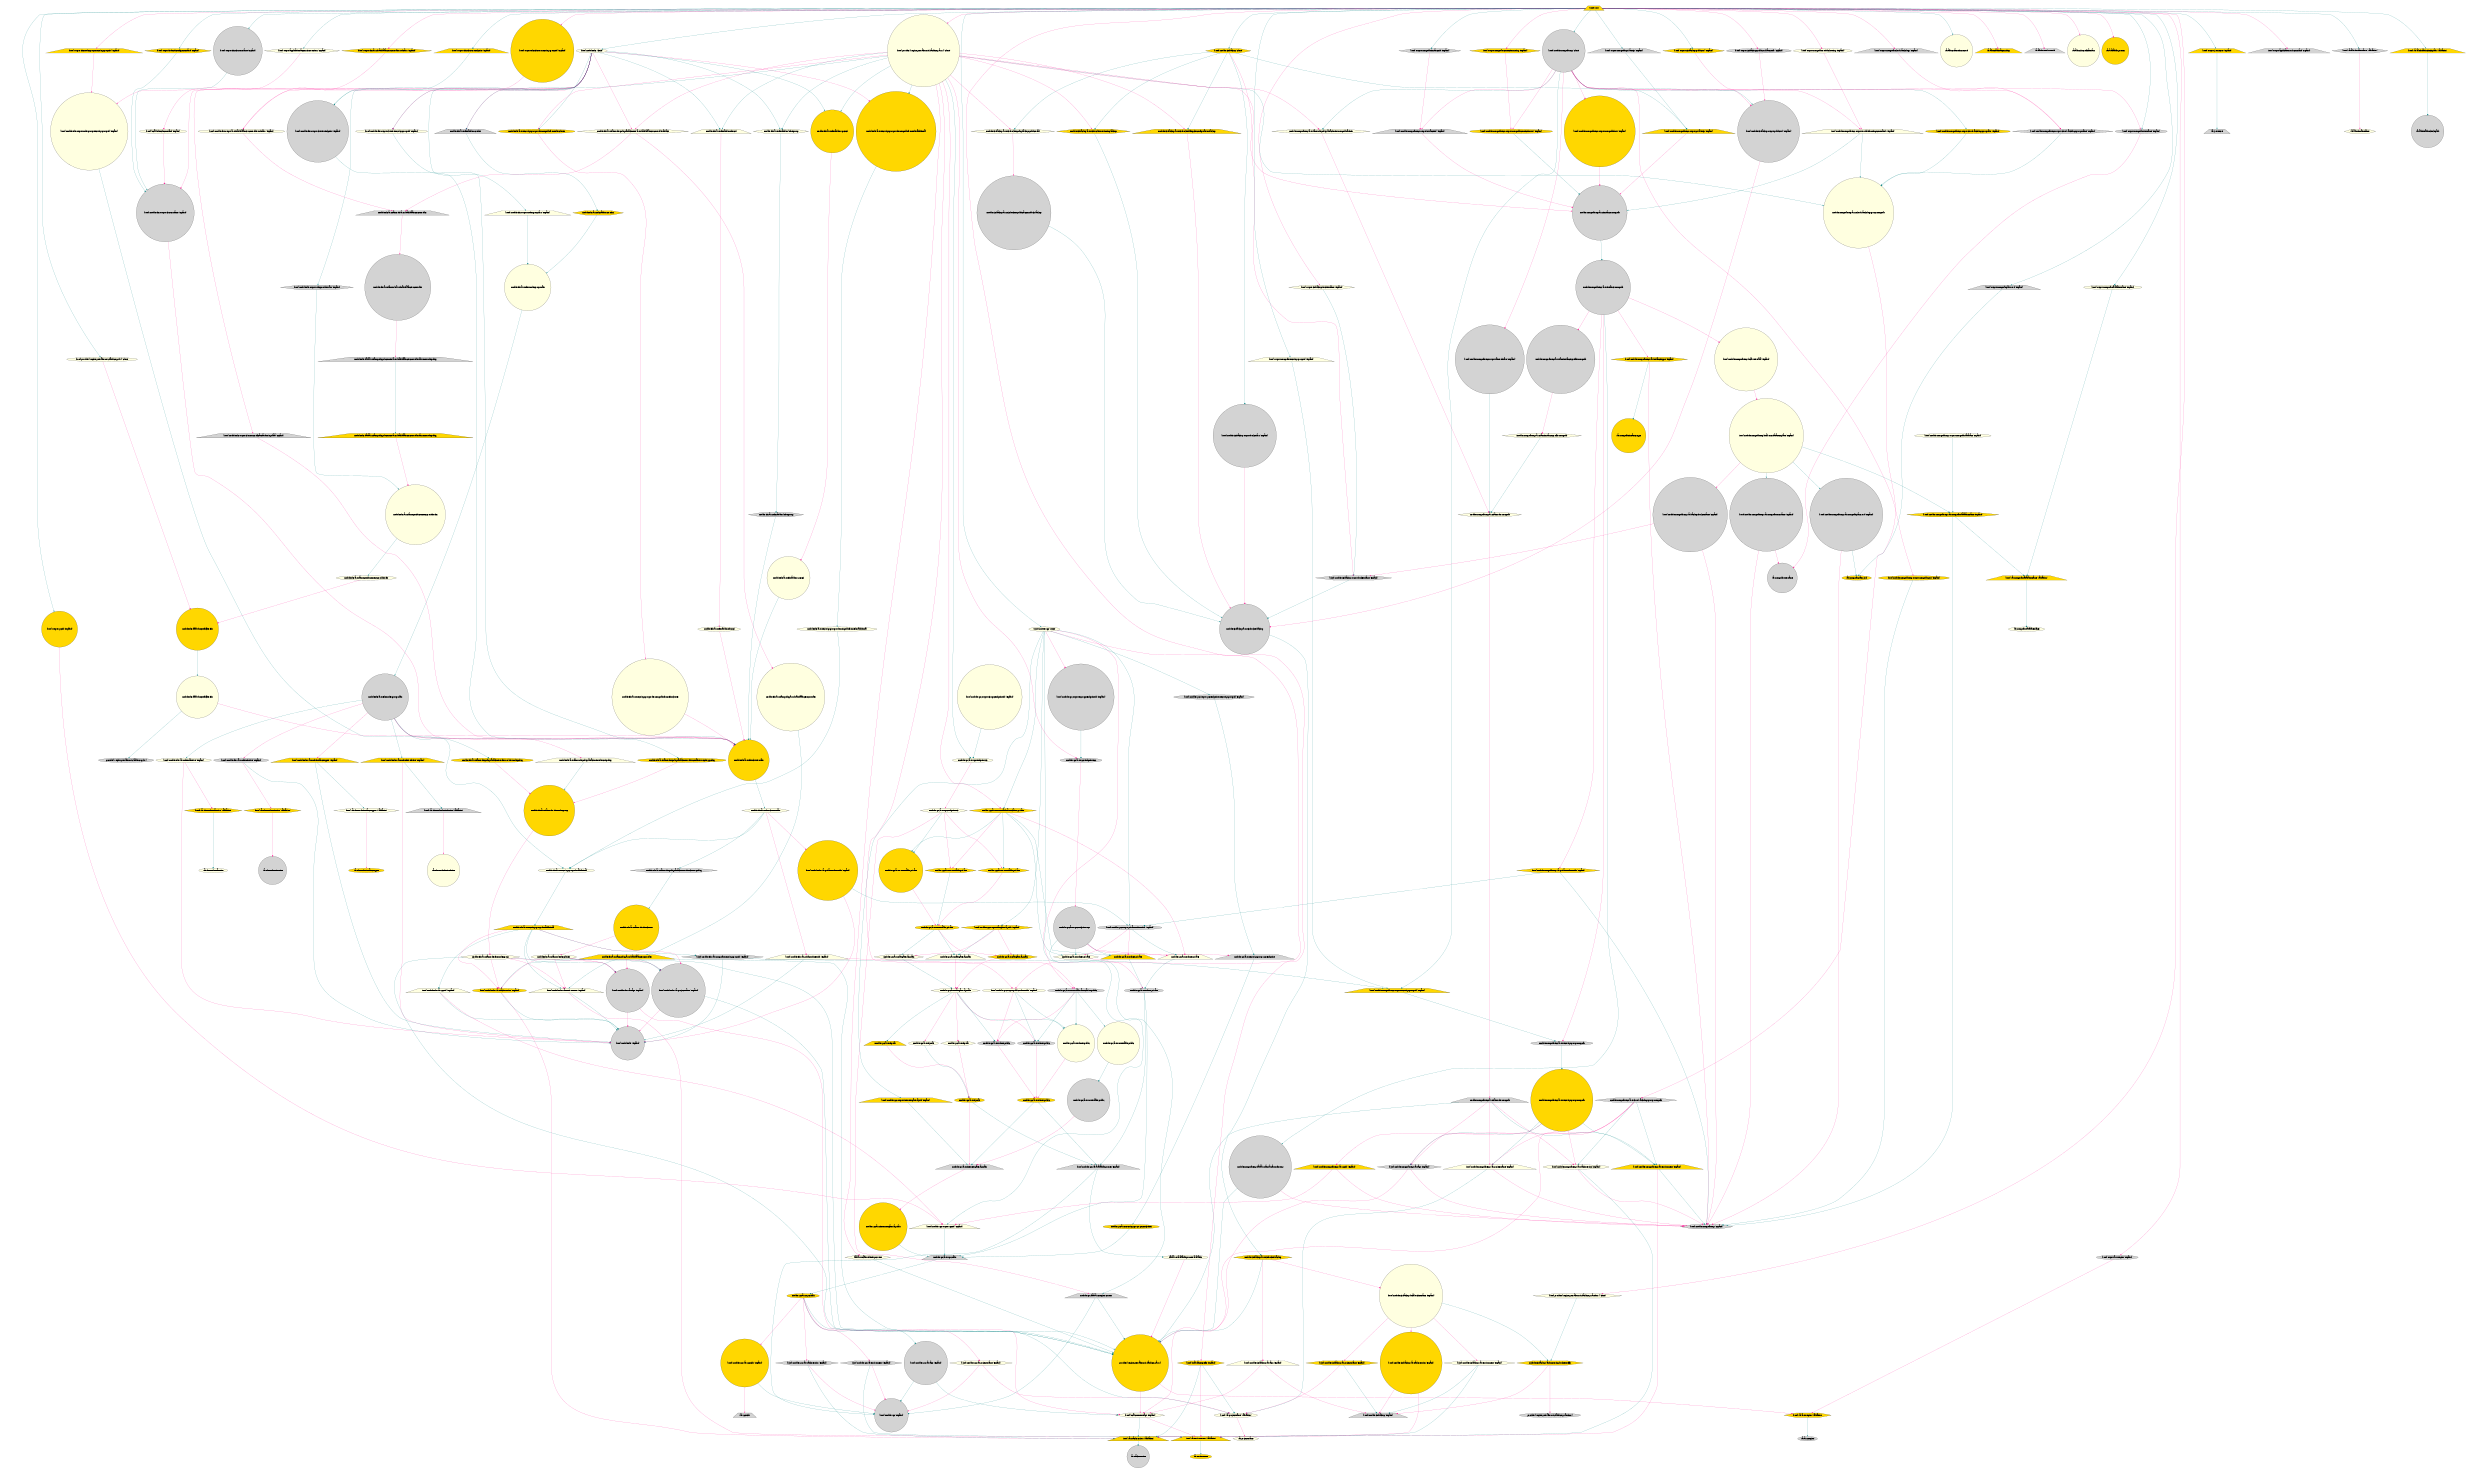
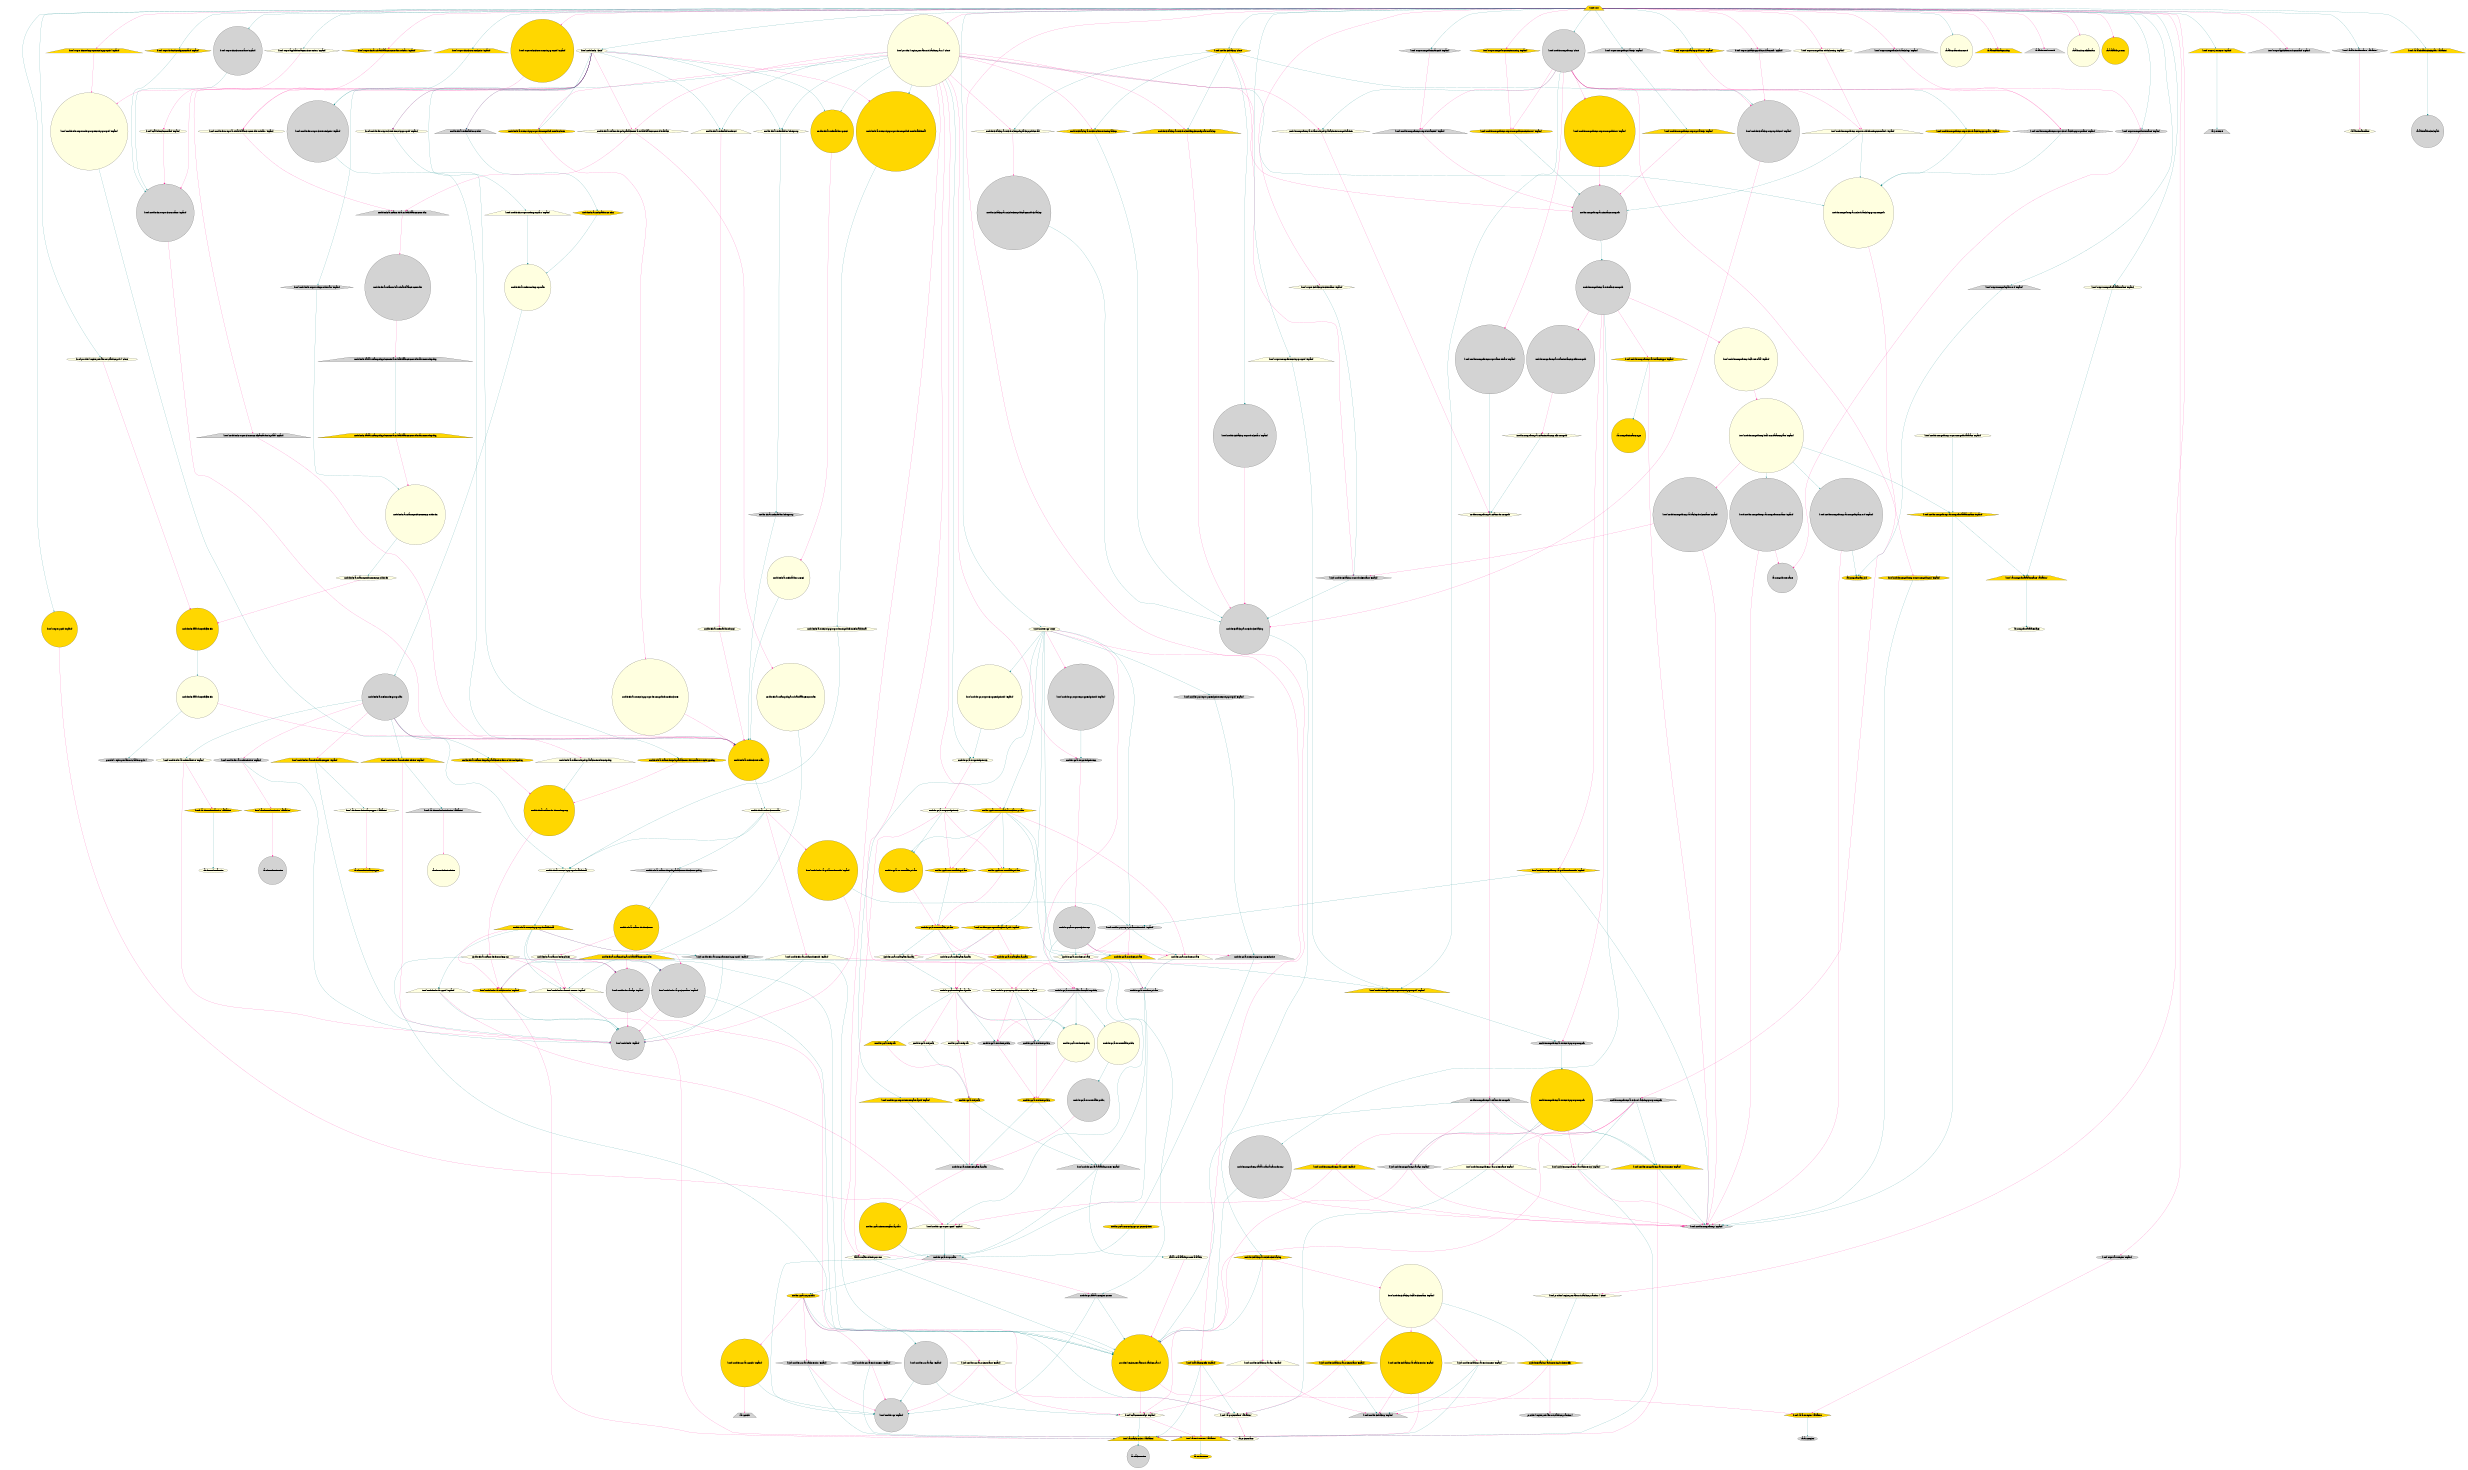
(1642, 92) -> none
none -> (1027, 651)
